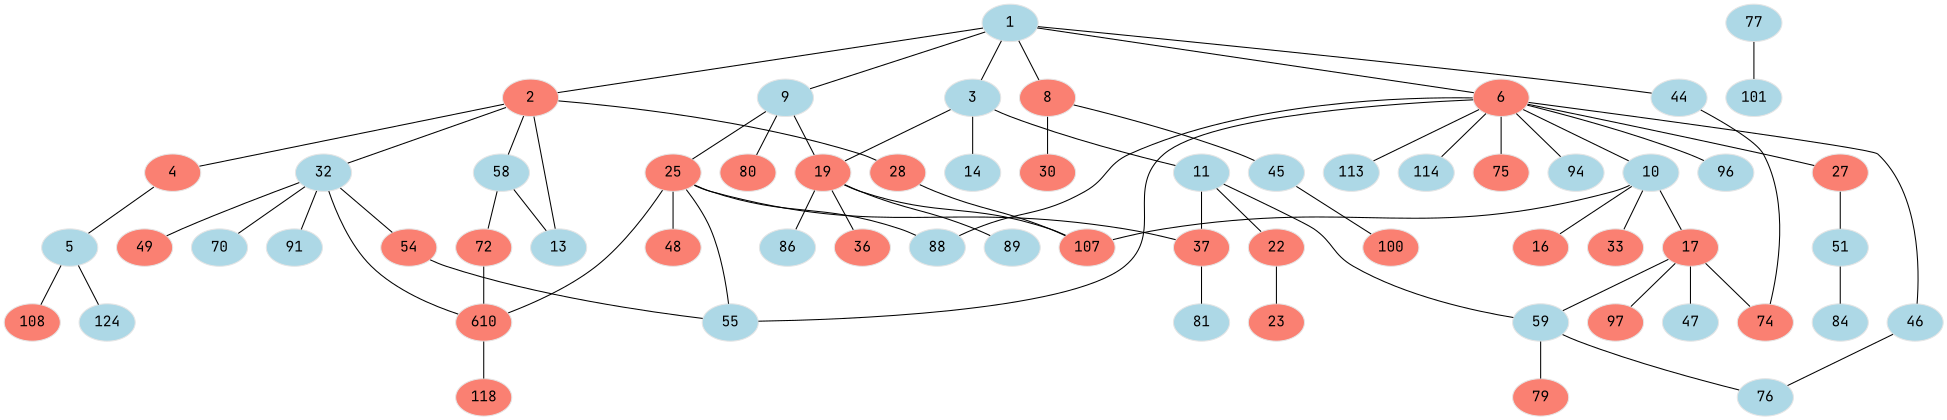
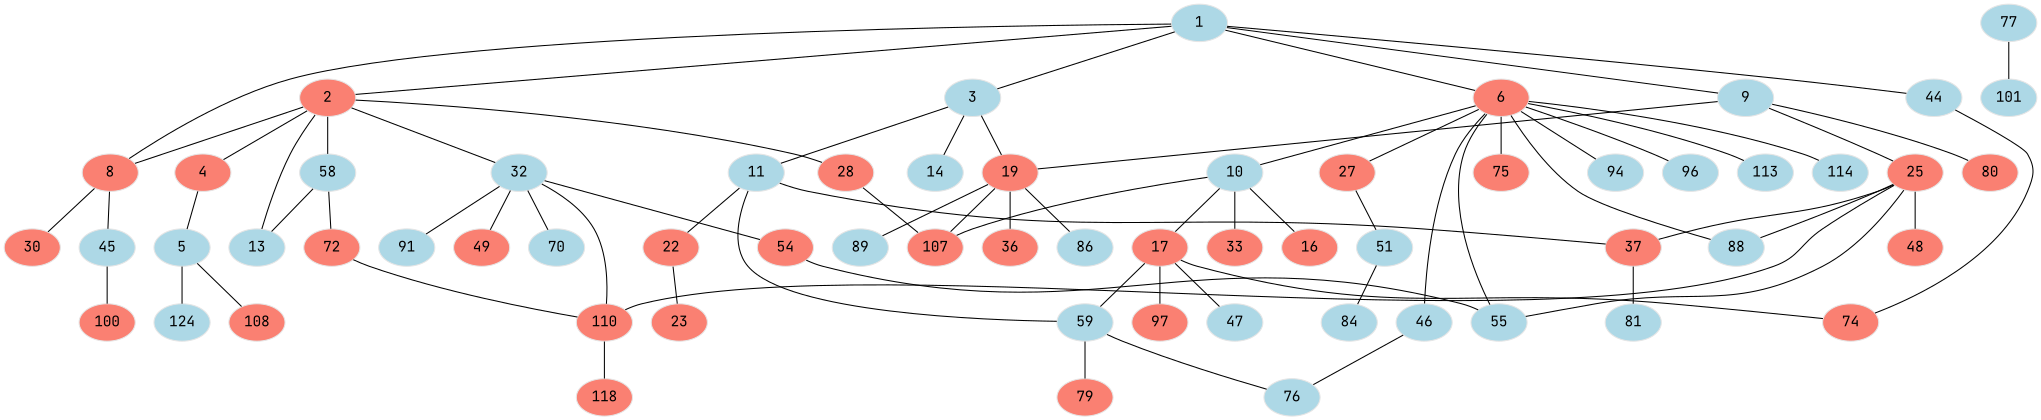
none -> (219, 135)
(484, 322) -> (604, 322)
